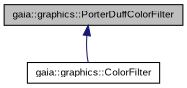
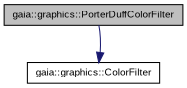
(87, 49) -> (100, 39)
